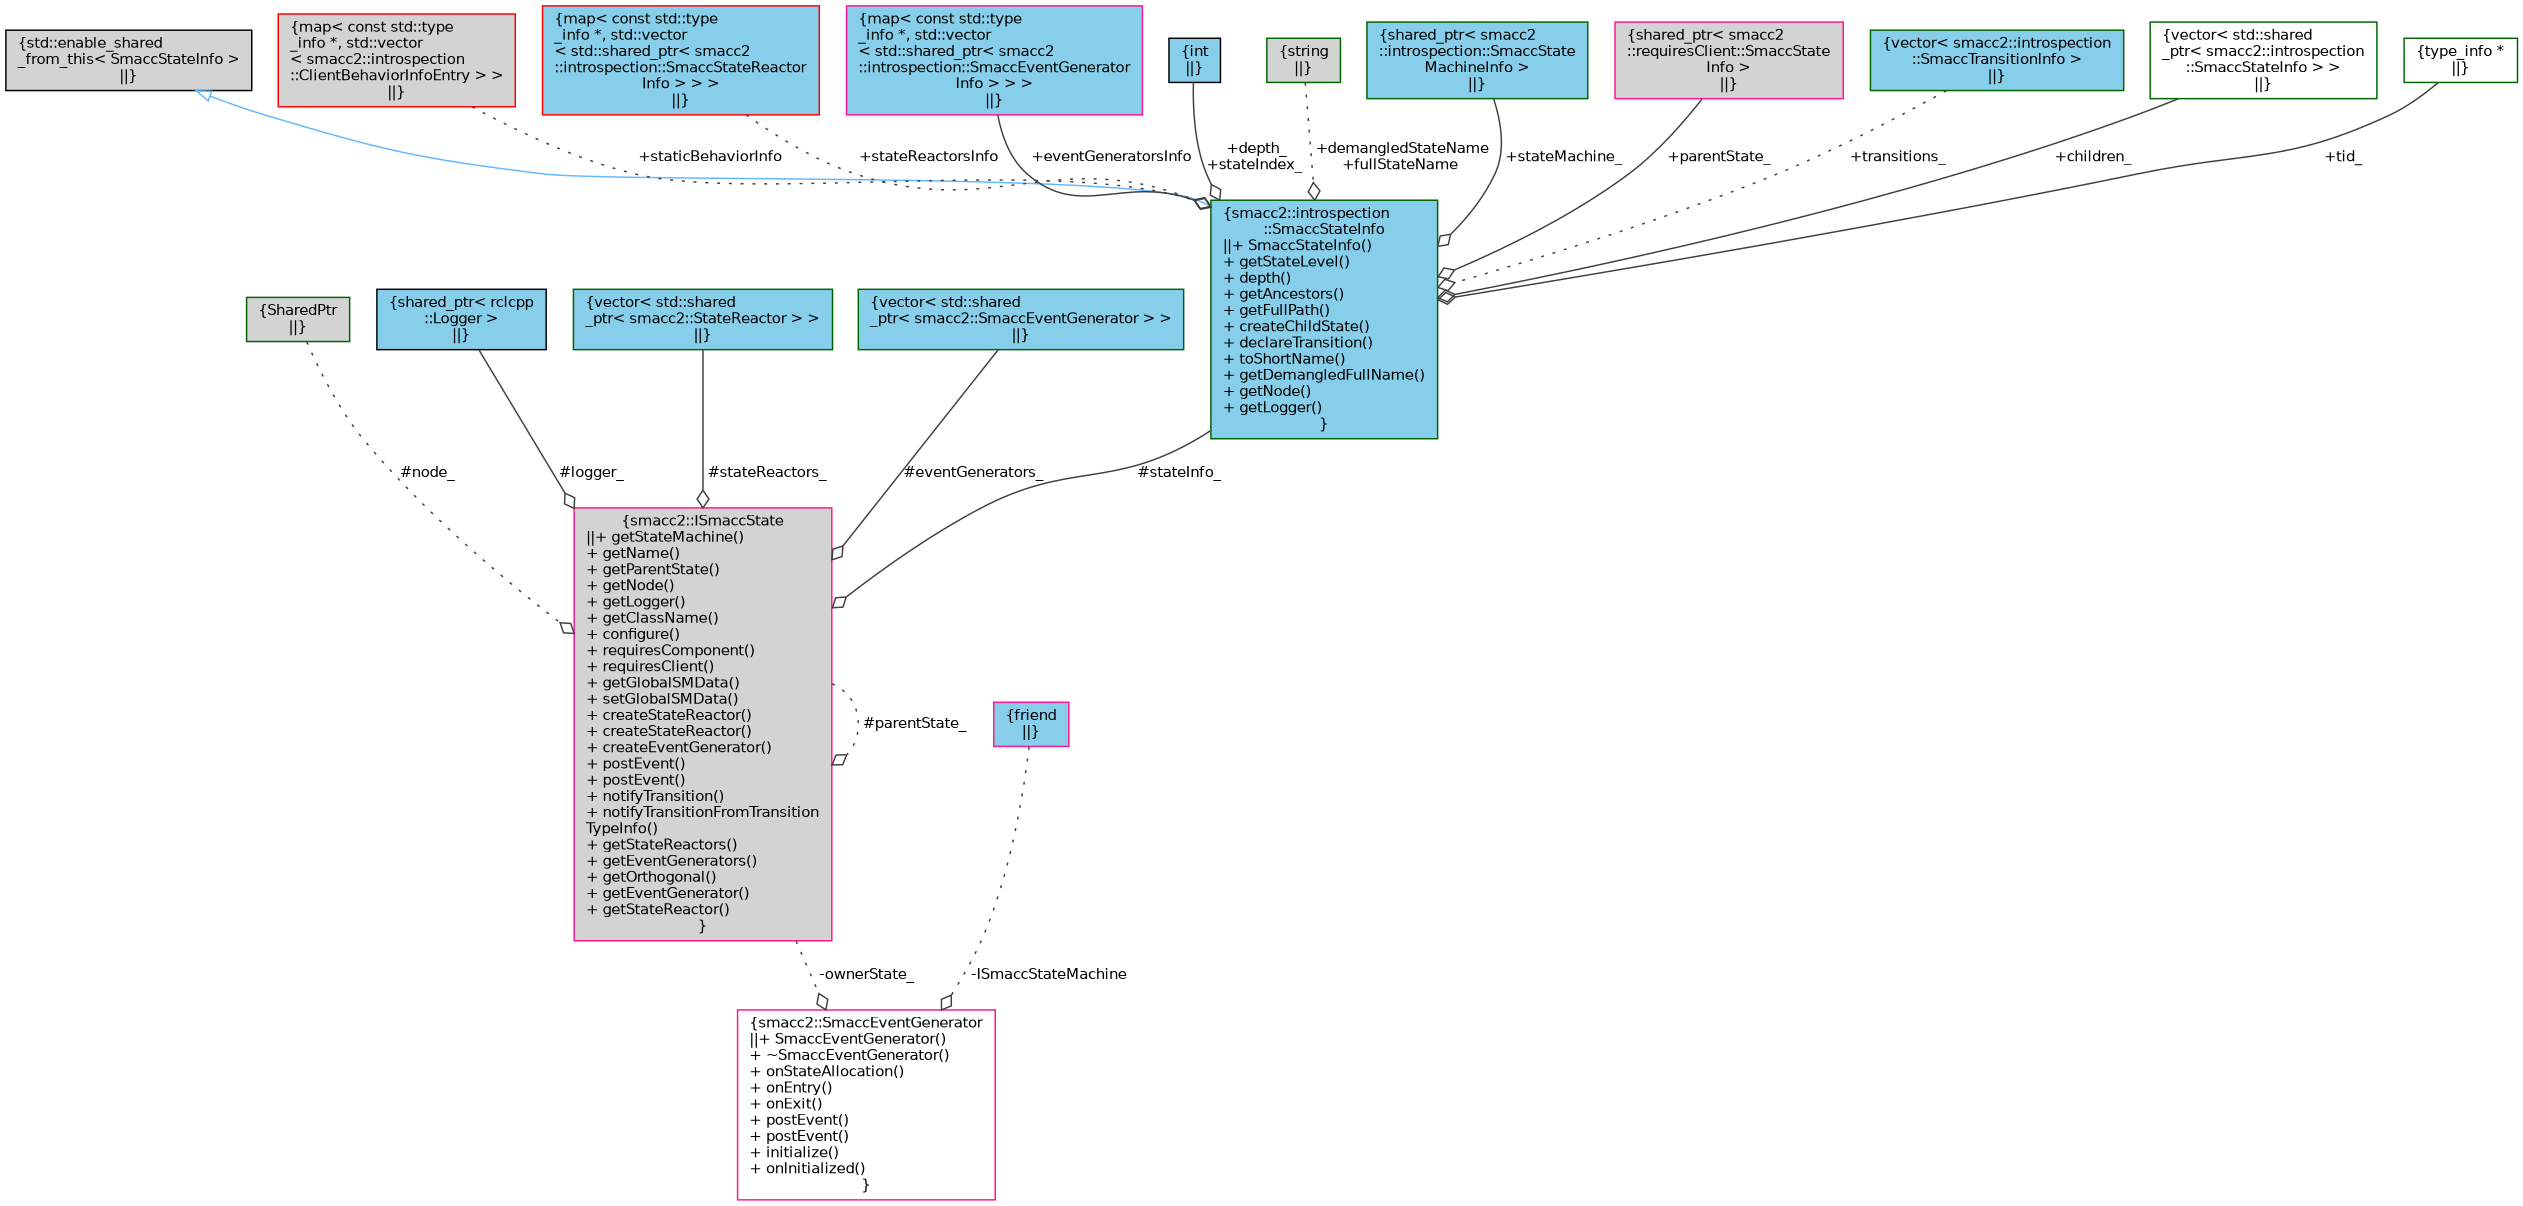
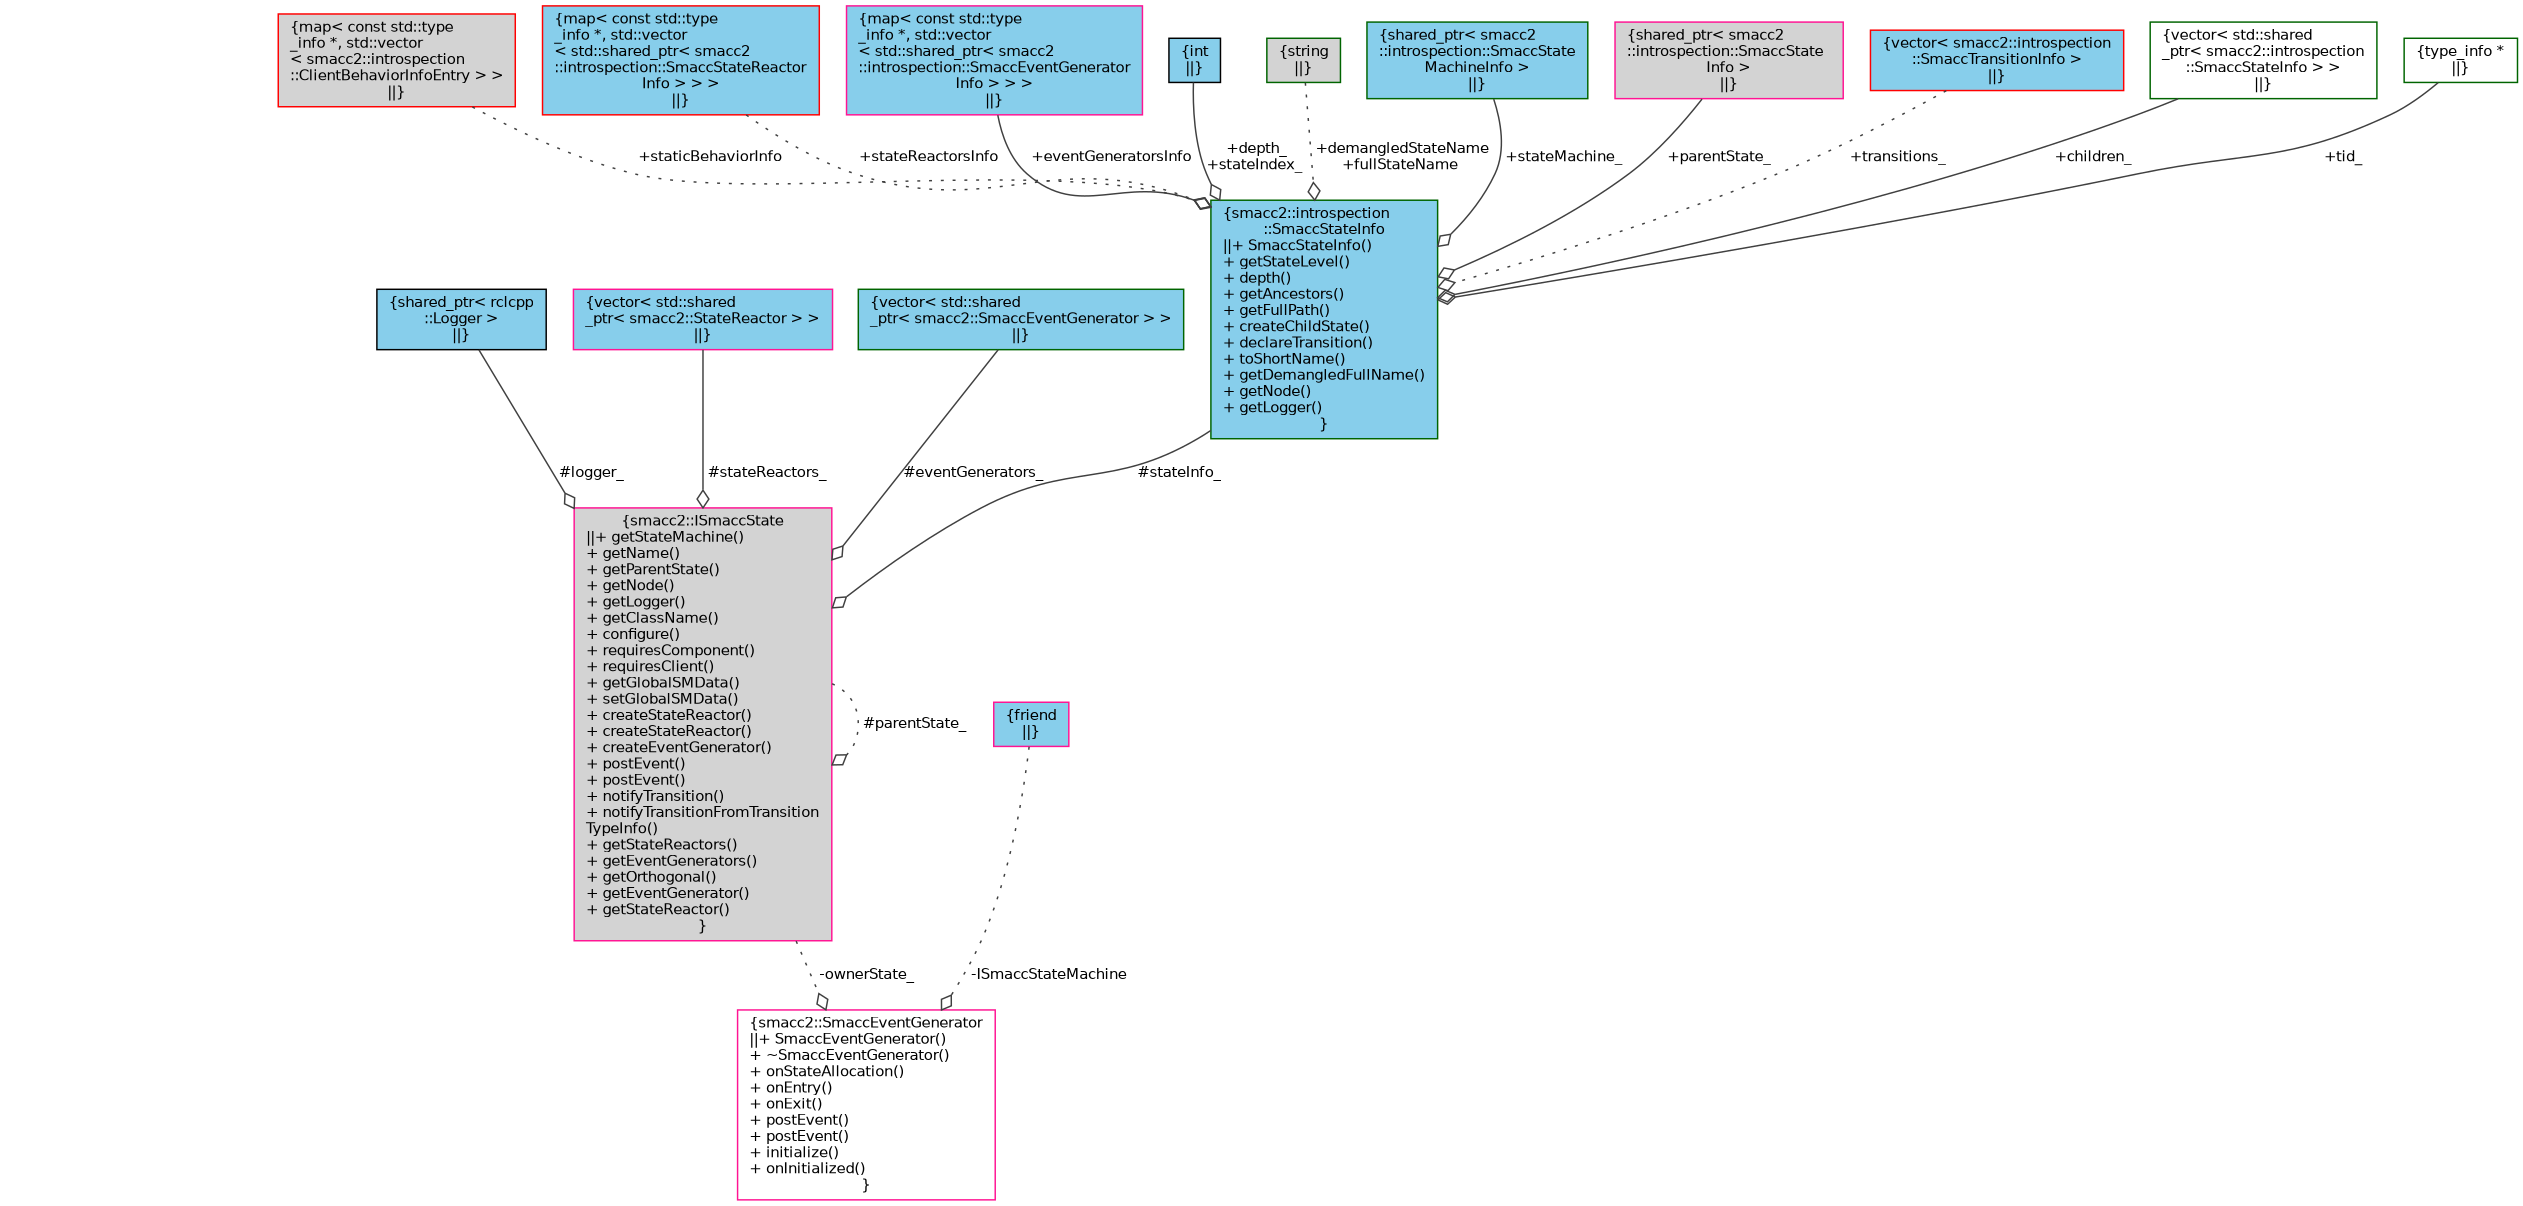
(129, 60) -> none
(1729, 60) -> (1729, 60)
(1997, 60) -> (1997, 60)
(298, 319) -> none
(703, 319) -> (703, 319)
